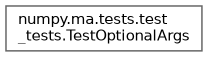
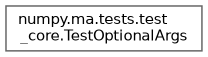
(104, 28) -> (104, 28)
